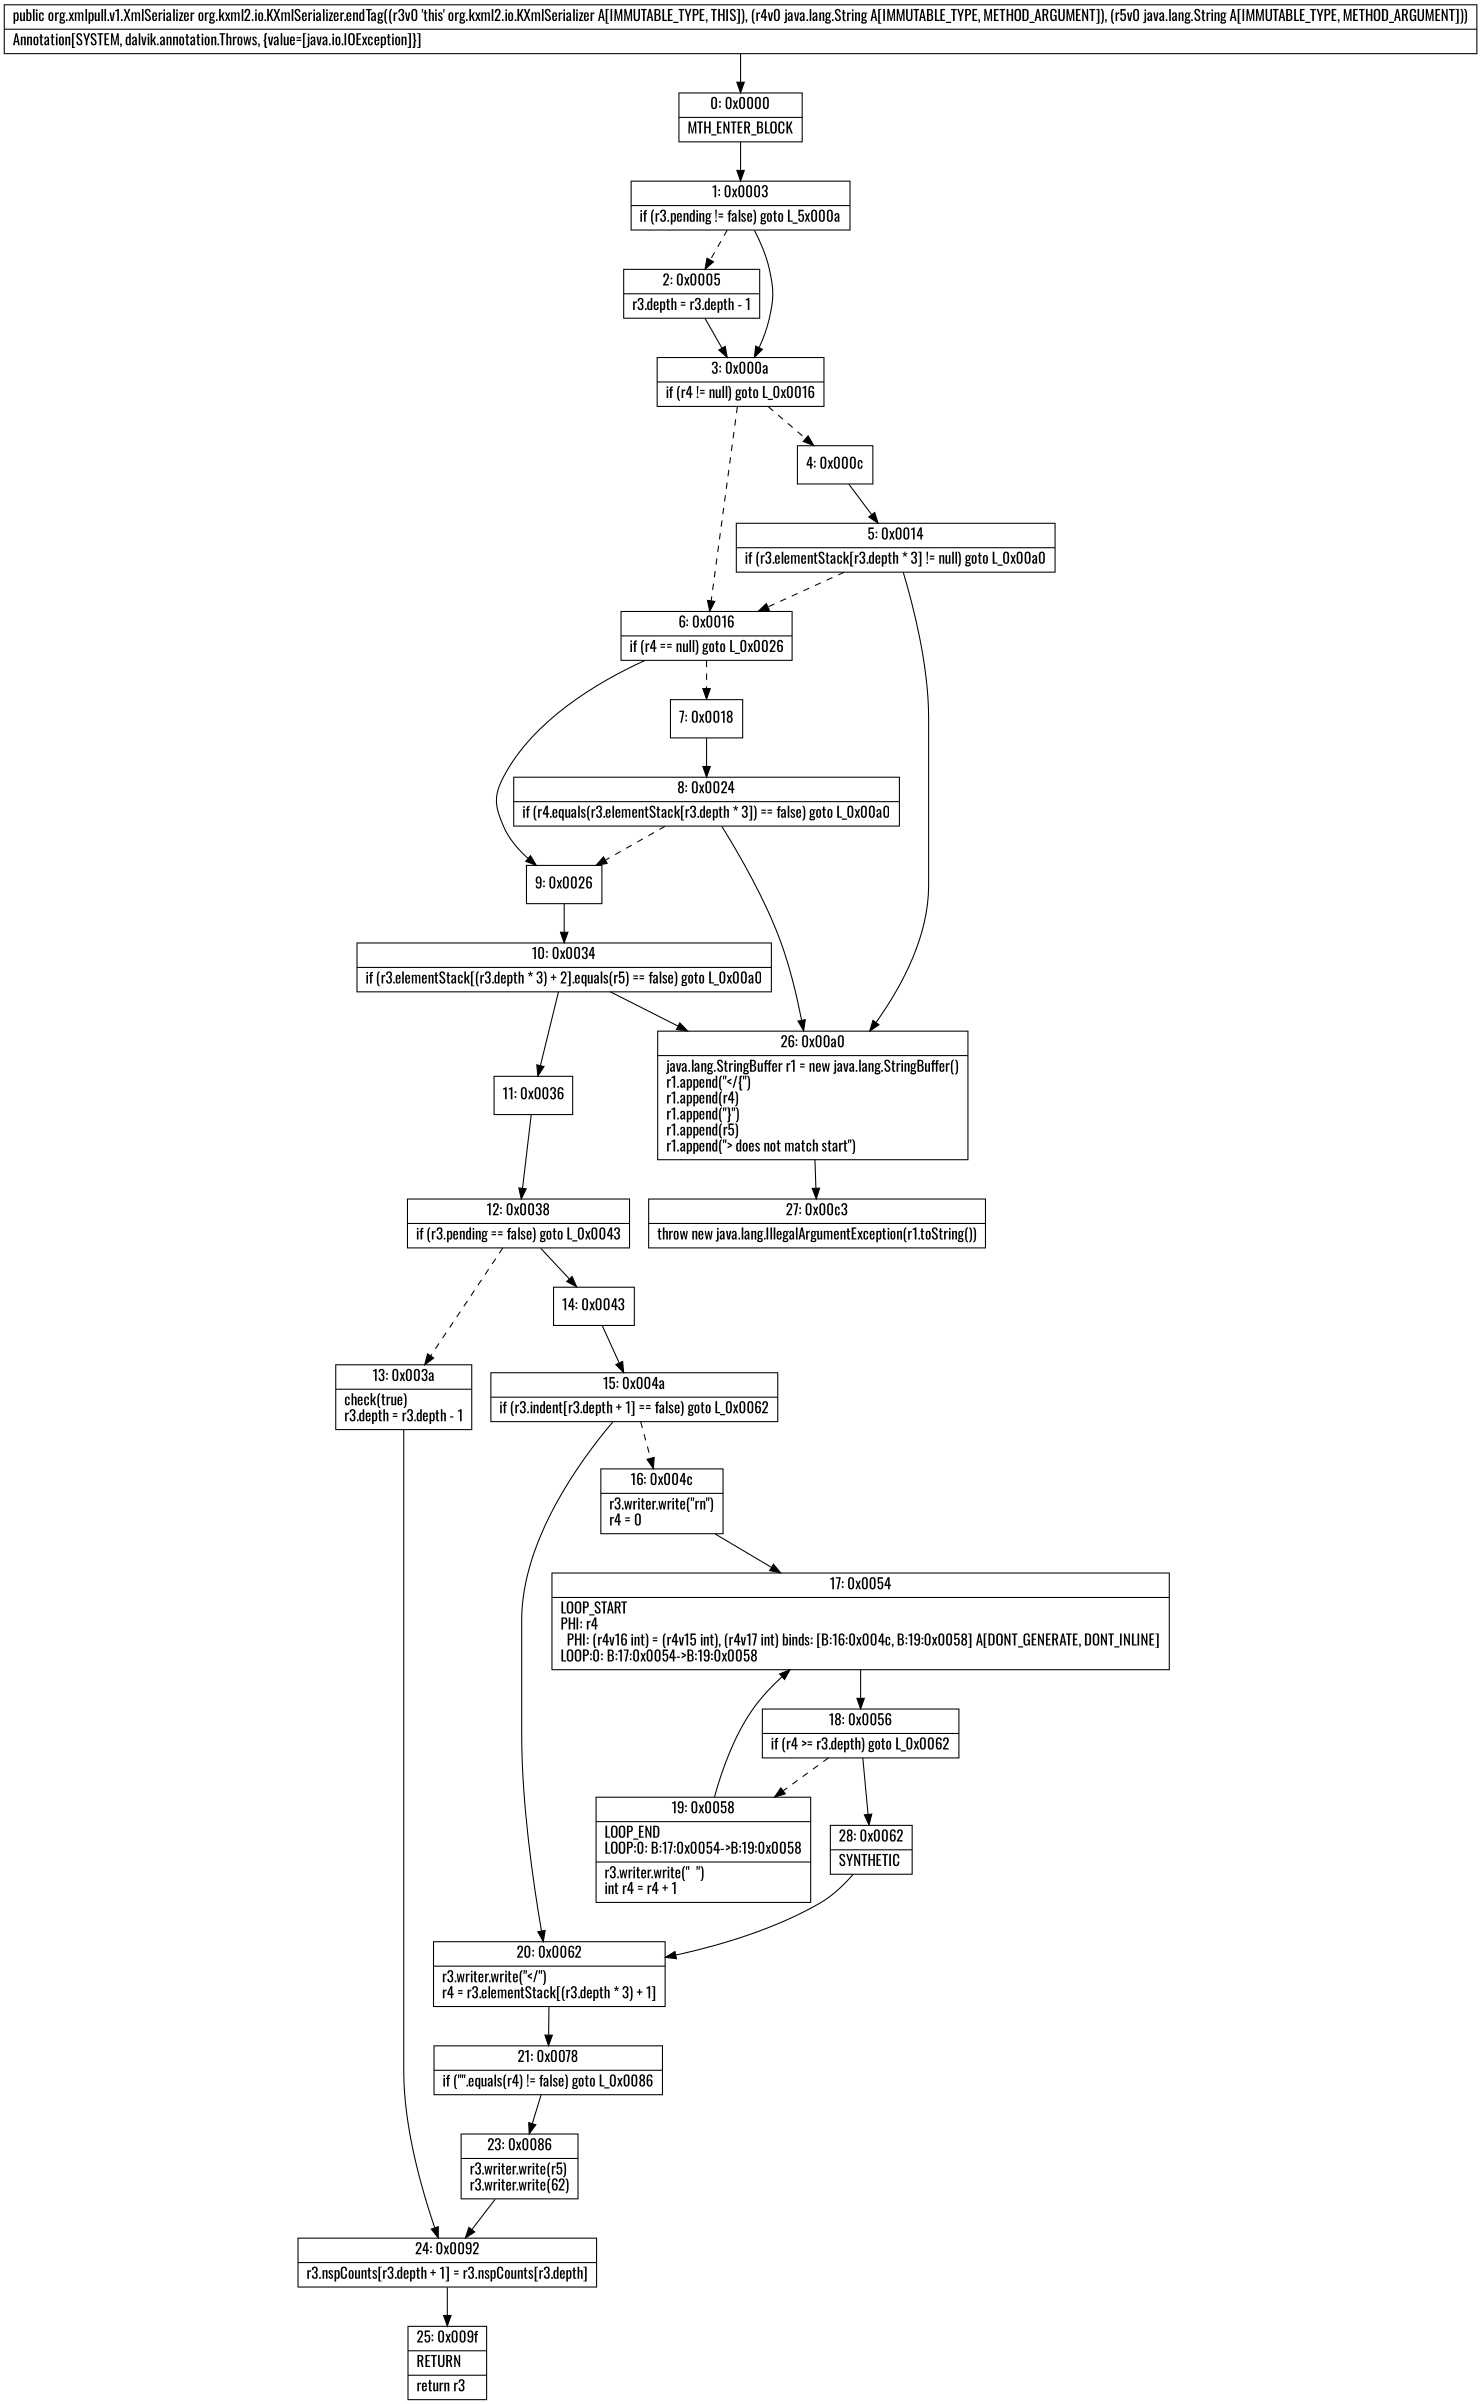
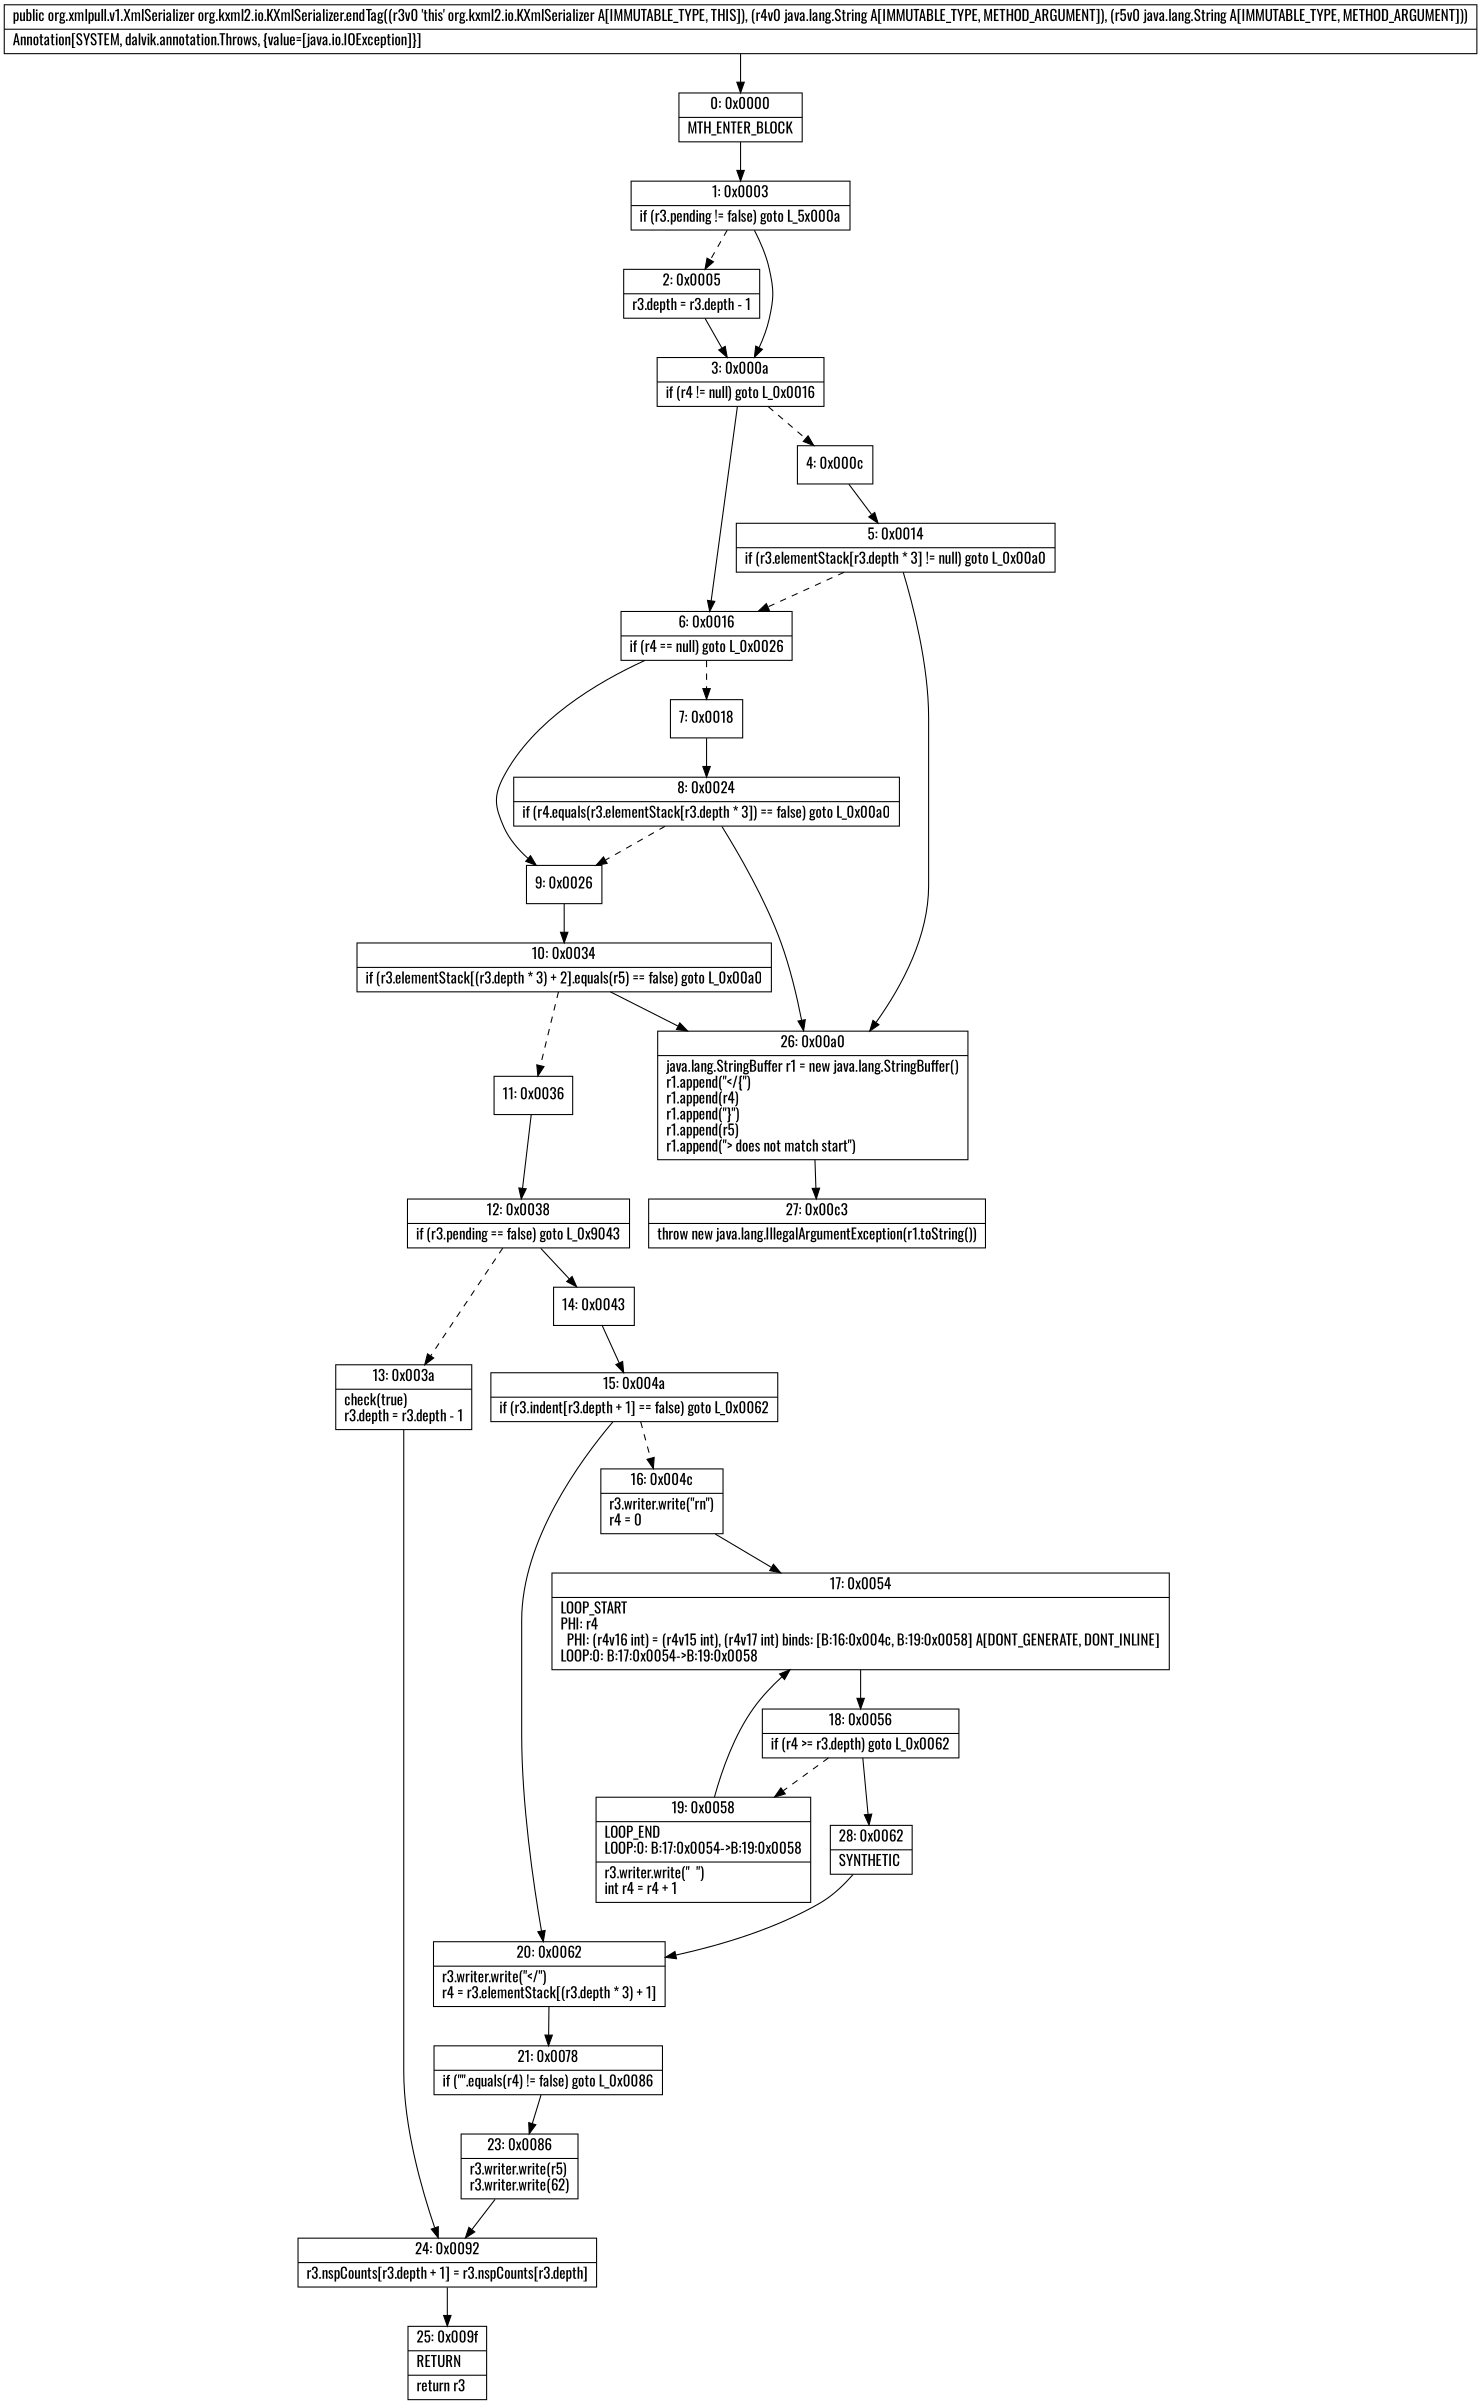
(724, 504) -> (724, 504)
(549, 1029) -> (549, 1029)
(518, 1235) -> (518, 1235)
